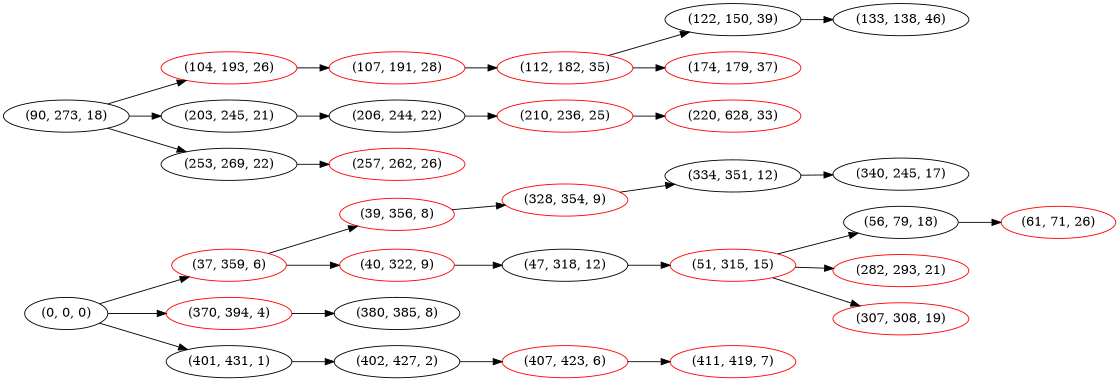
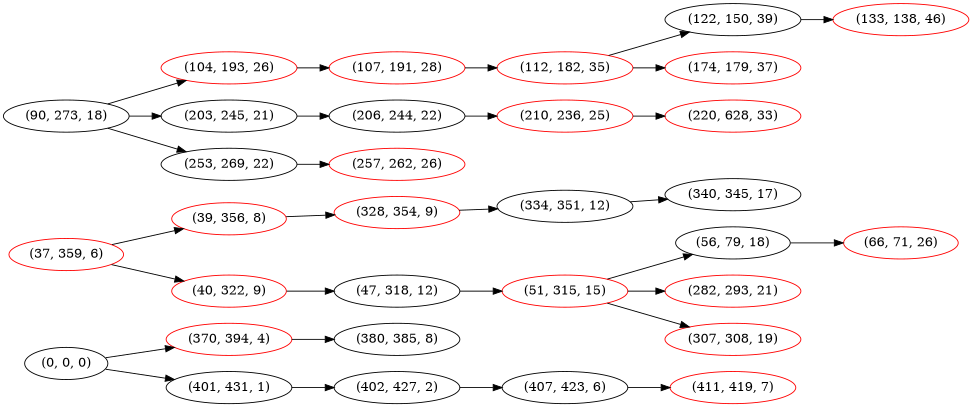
(901, 20) -> (901, 20)
(901, 174) -> (733, 195)
(1058, 222) -> (901, 243)
(140, 292) -> none
(565, 362) -> (565, 388)
